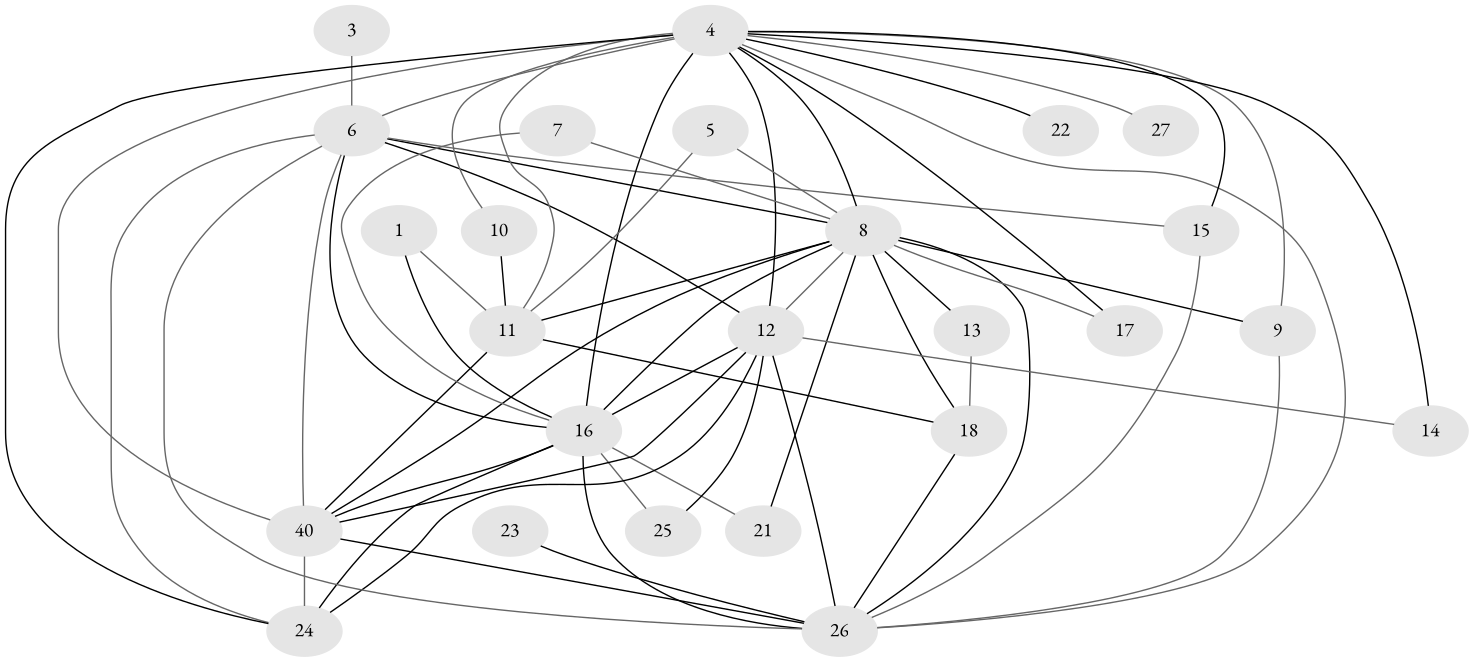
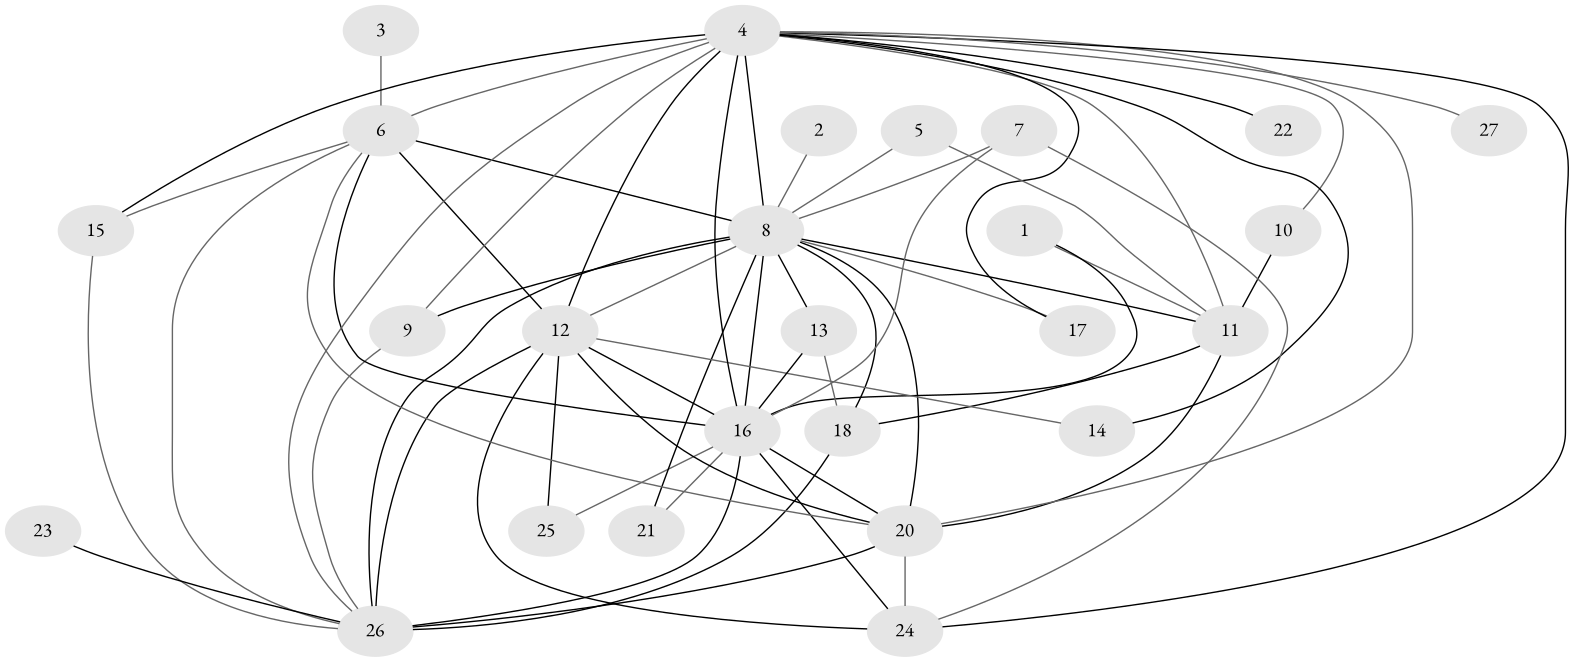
none -> (819, 131)
(111, 358) -> (1255, 403)
none -> (781, 381)
(304, 531) -> (905, 531)
